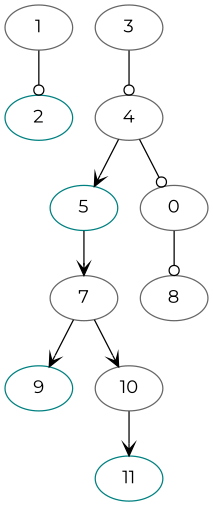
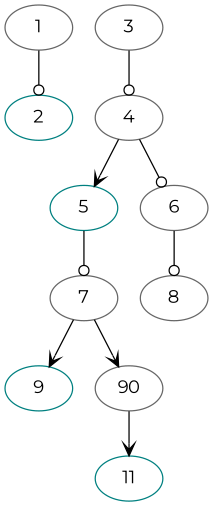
(174, 208) -> (174, 208)
(84, 248) -> (84, 248)
(129, 388) -> (129, 388)
